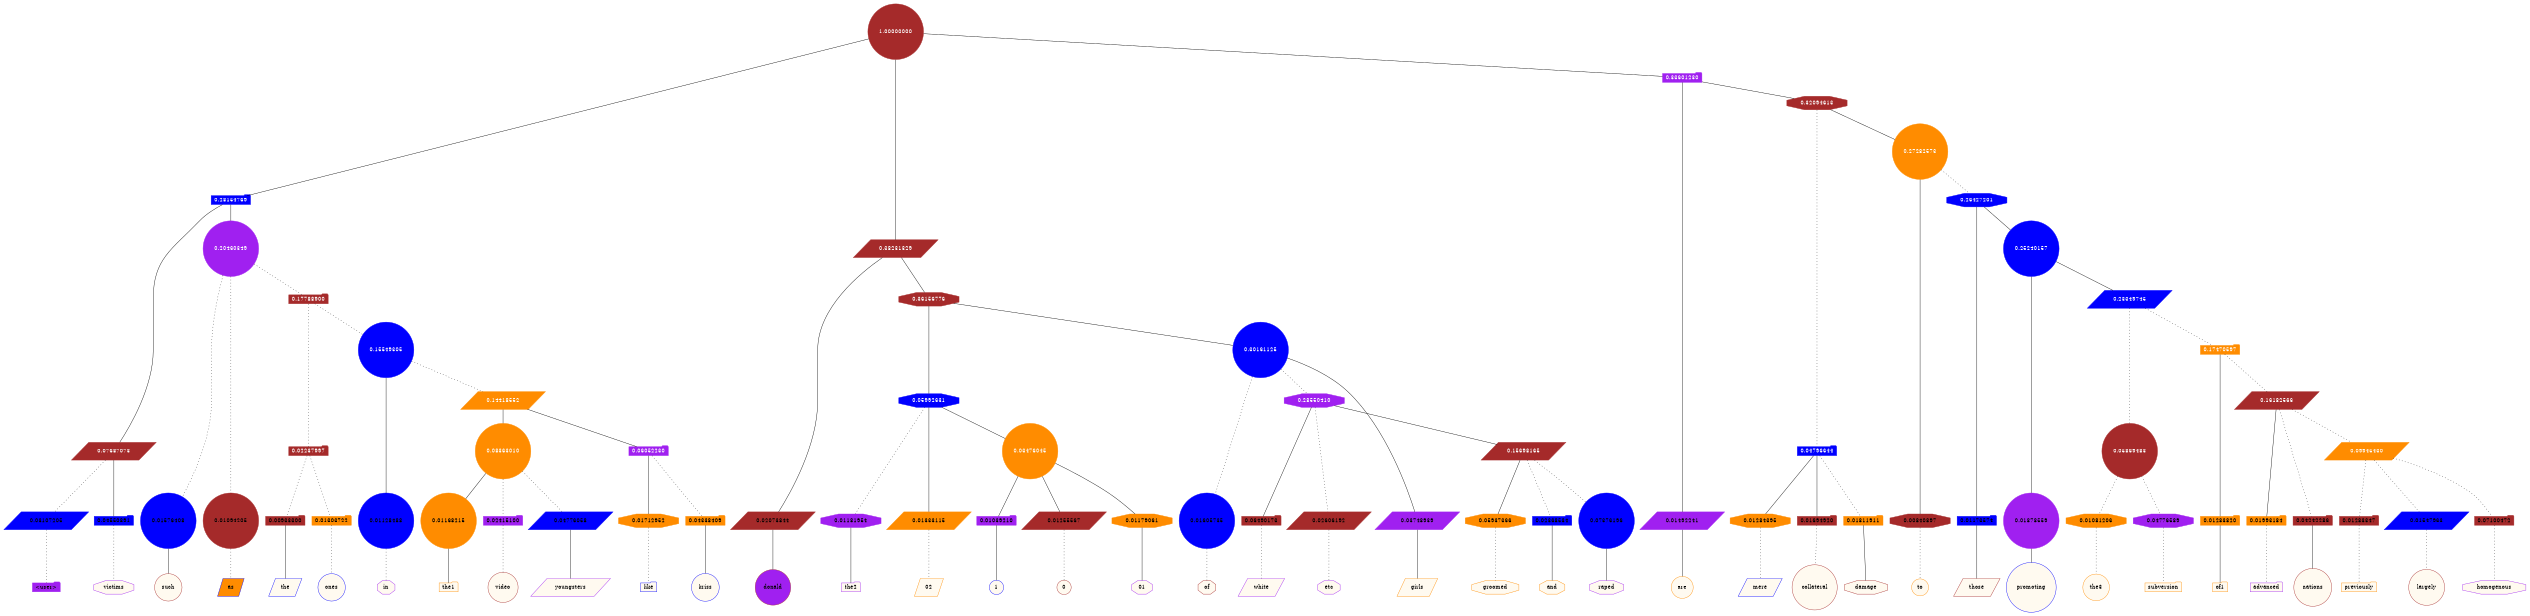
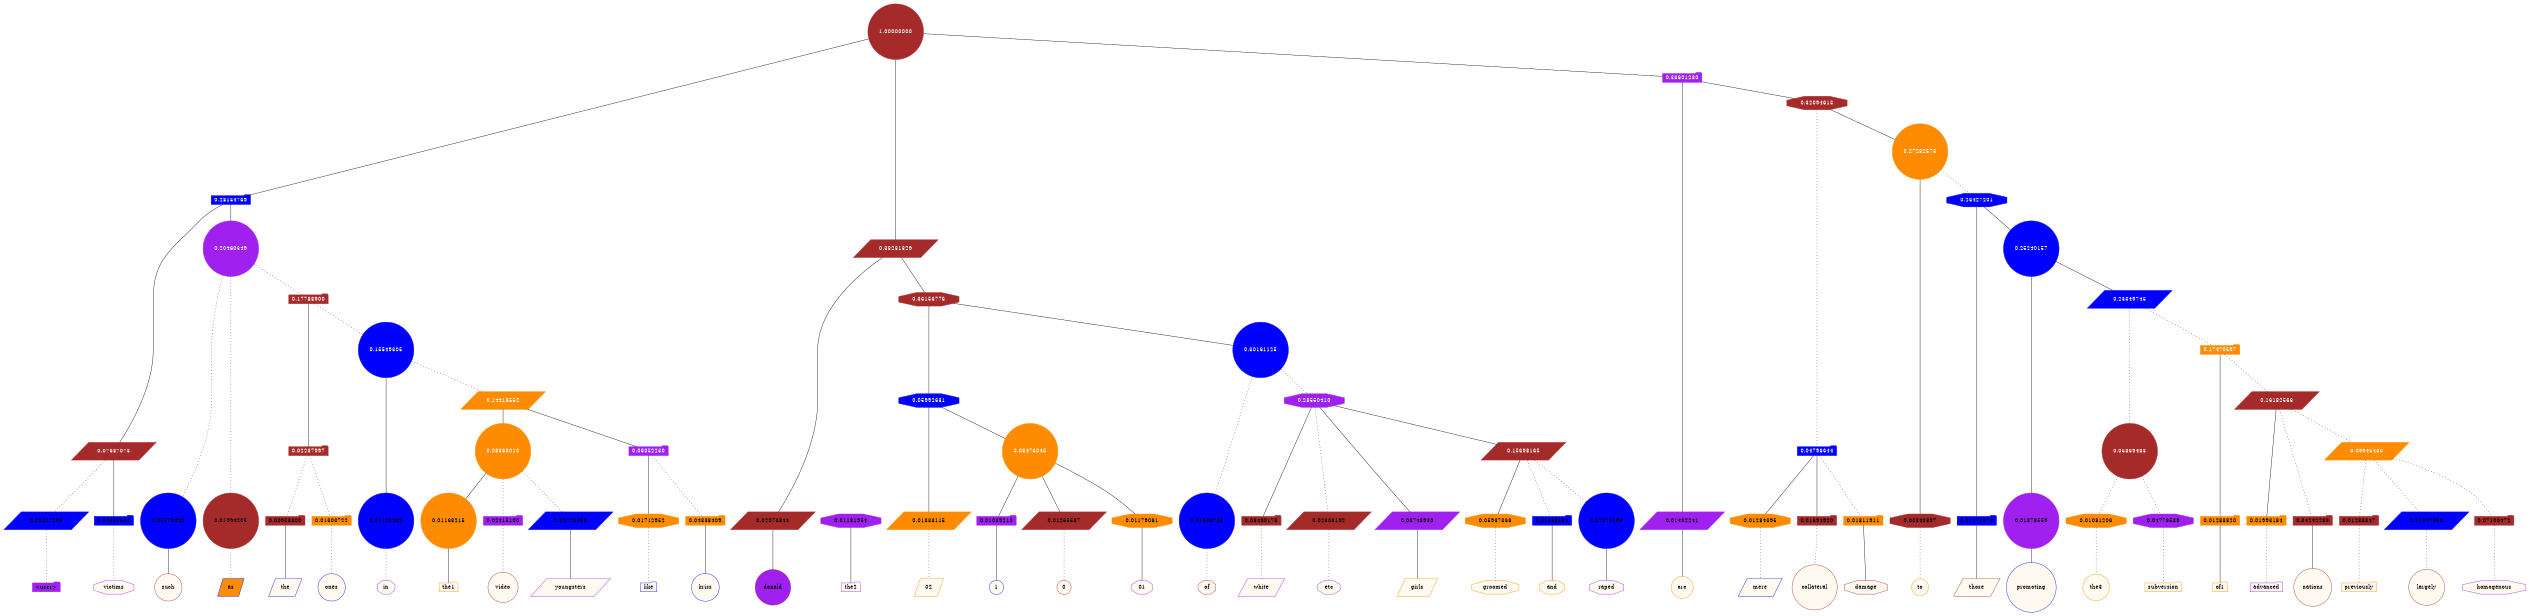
(308, 375) -> (308, 375)
(1370, 418) -> (1365, 460)
(890, 461) -> none
